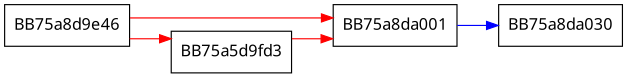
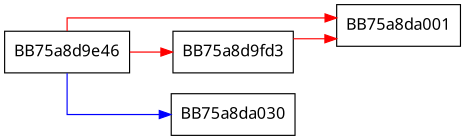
(472, 25) -> (93, 115)
(231, 52) -> (233, 52)
